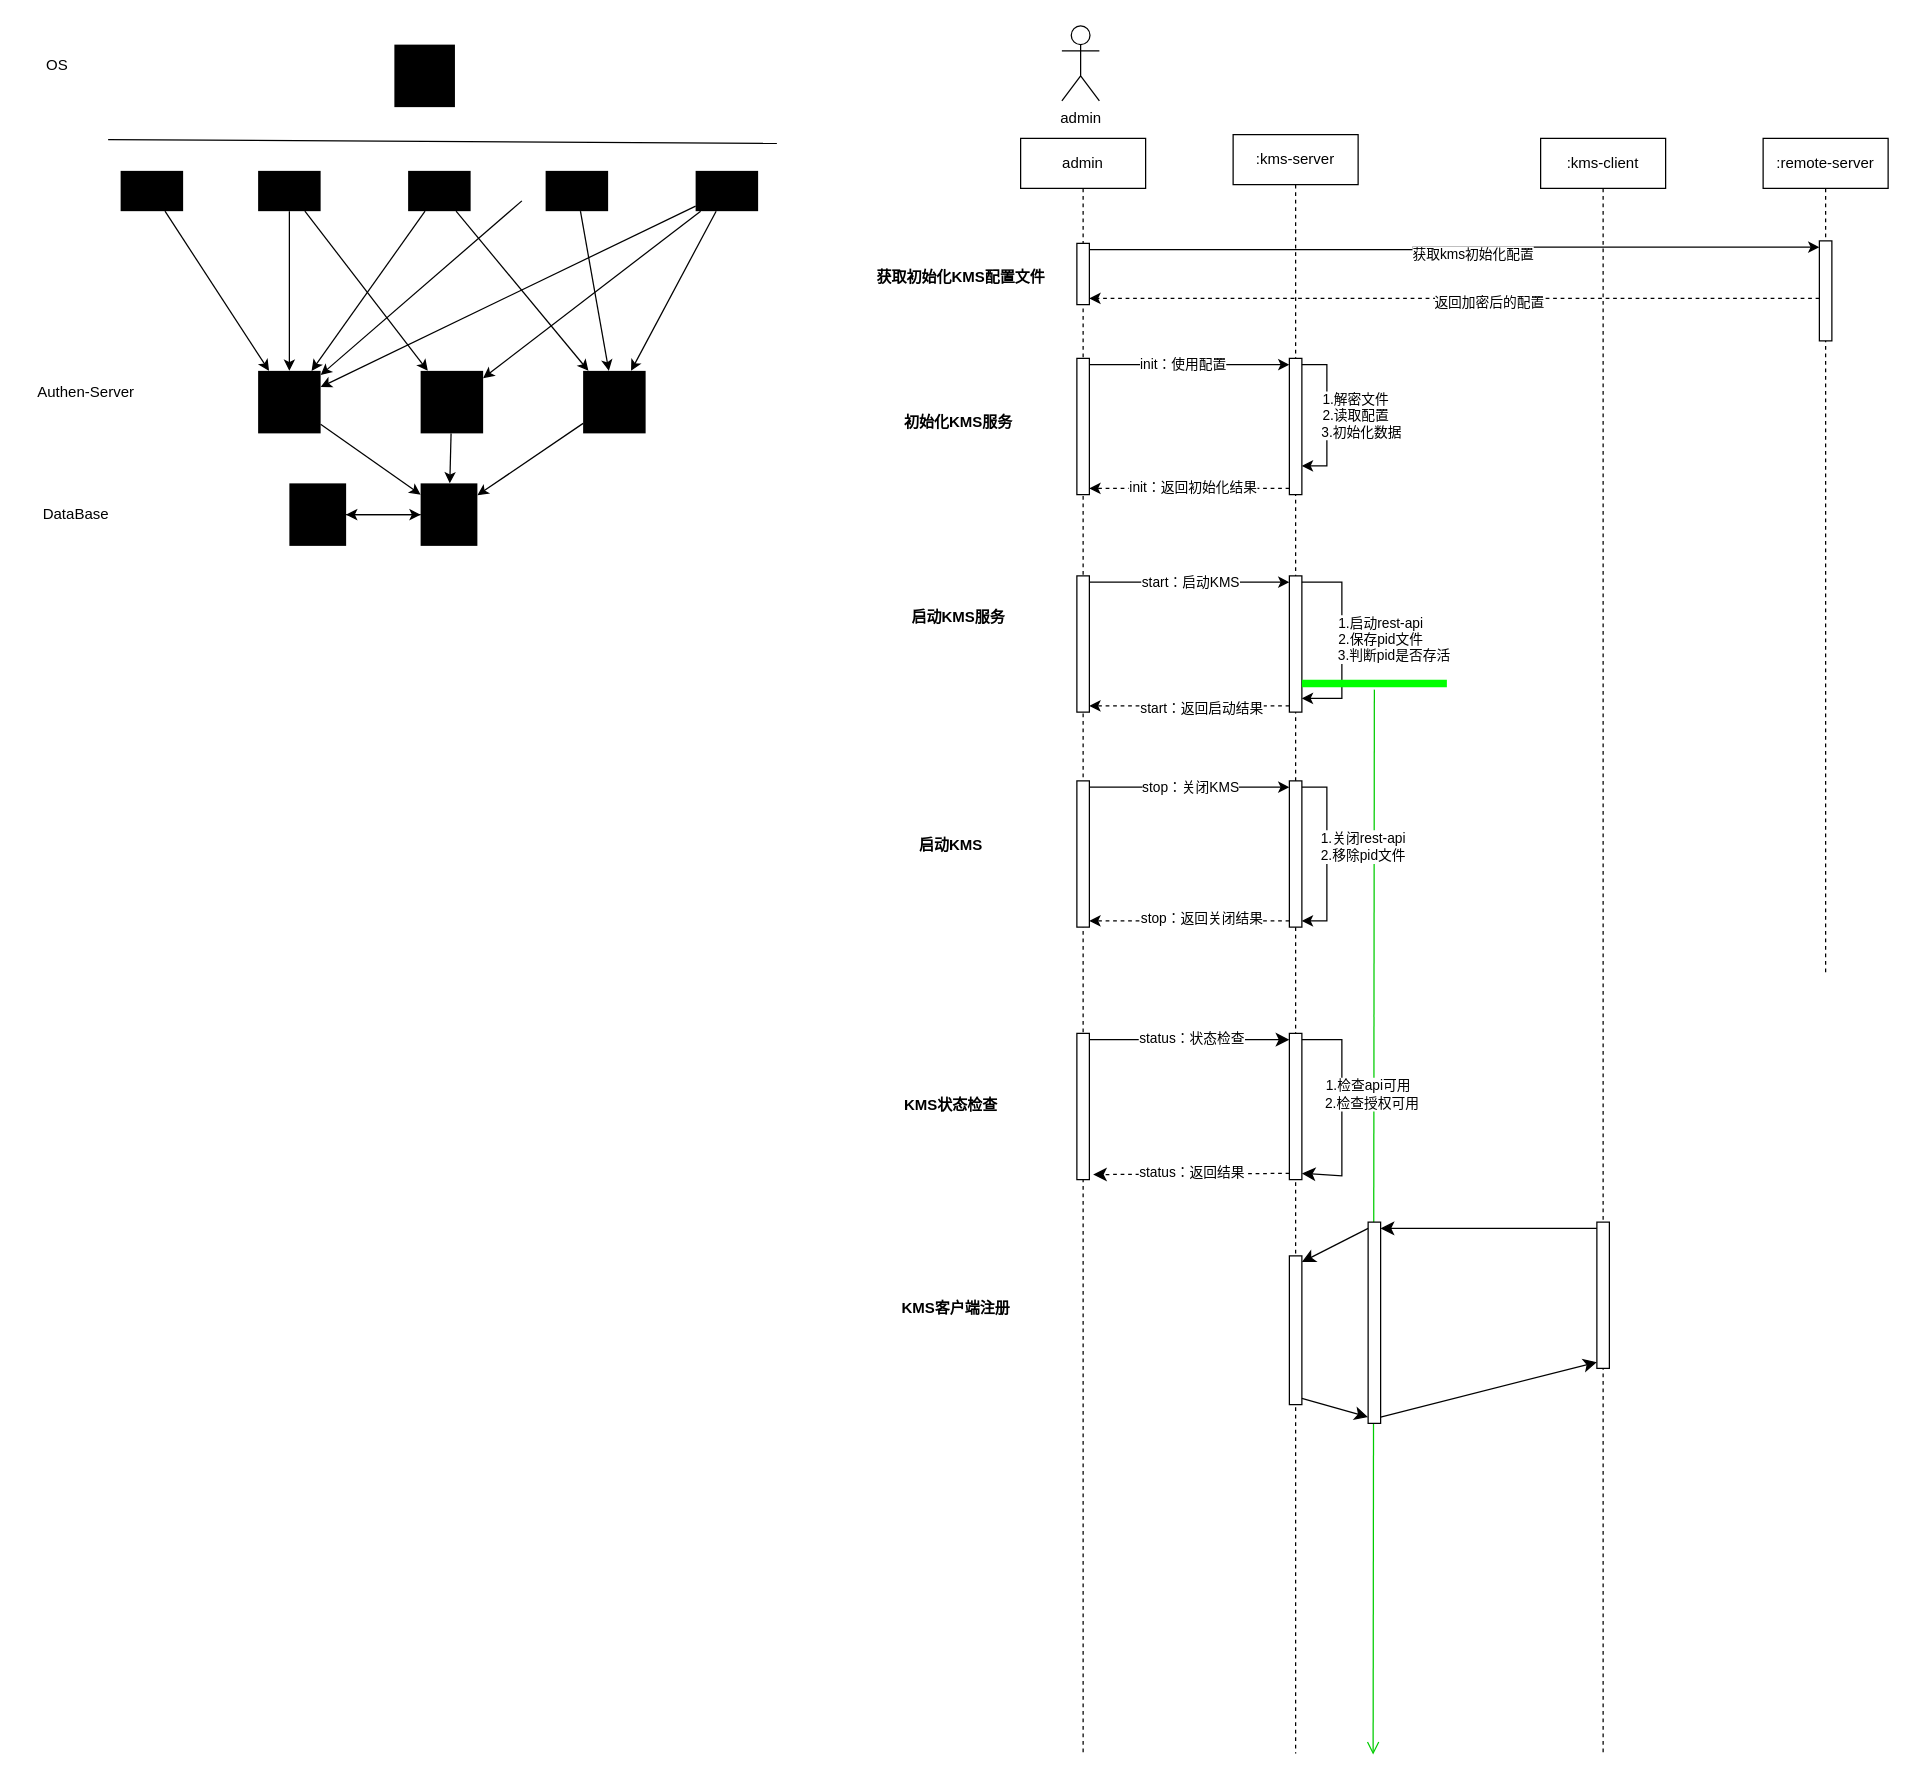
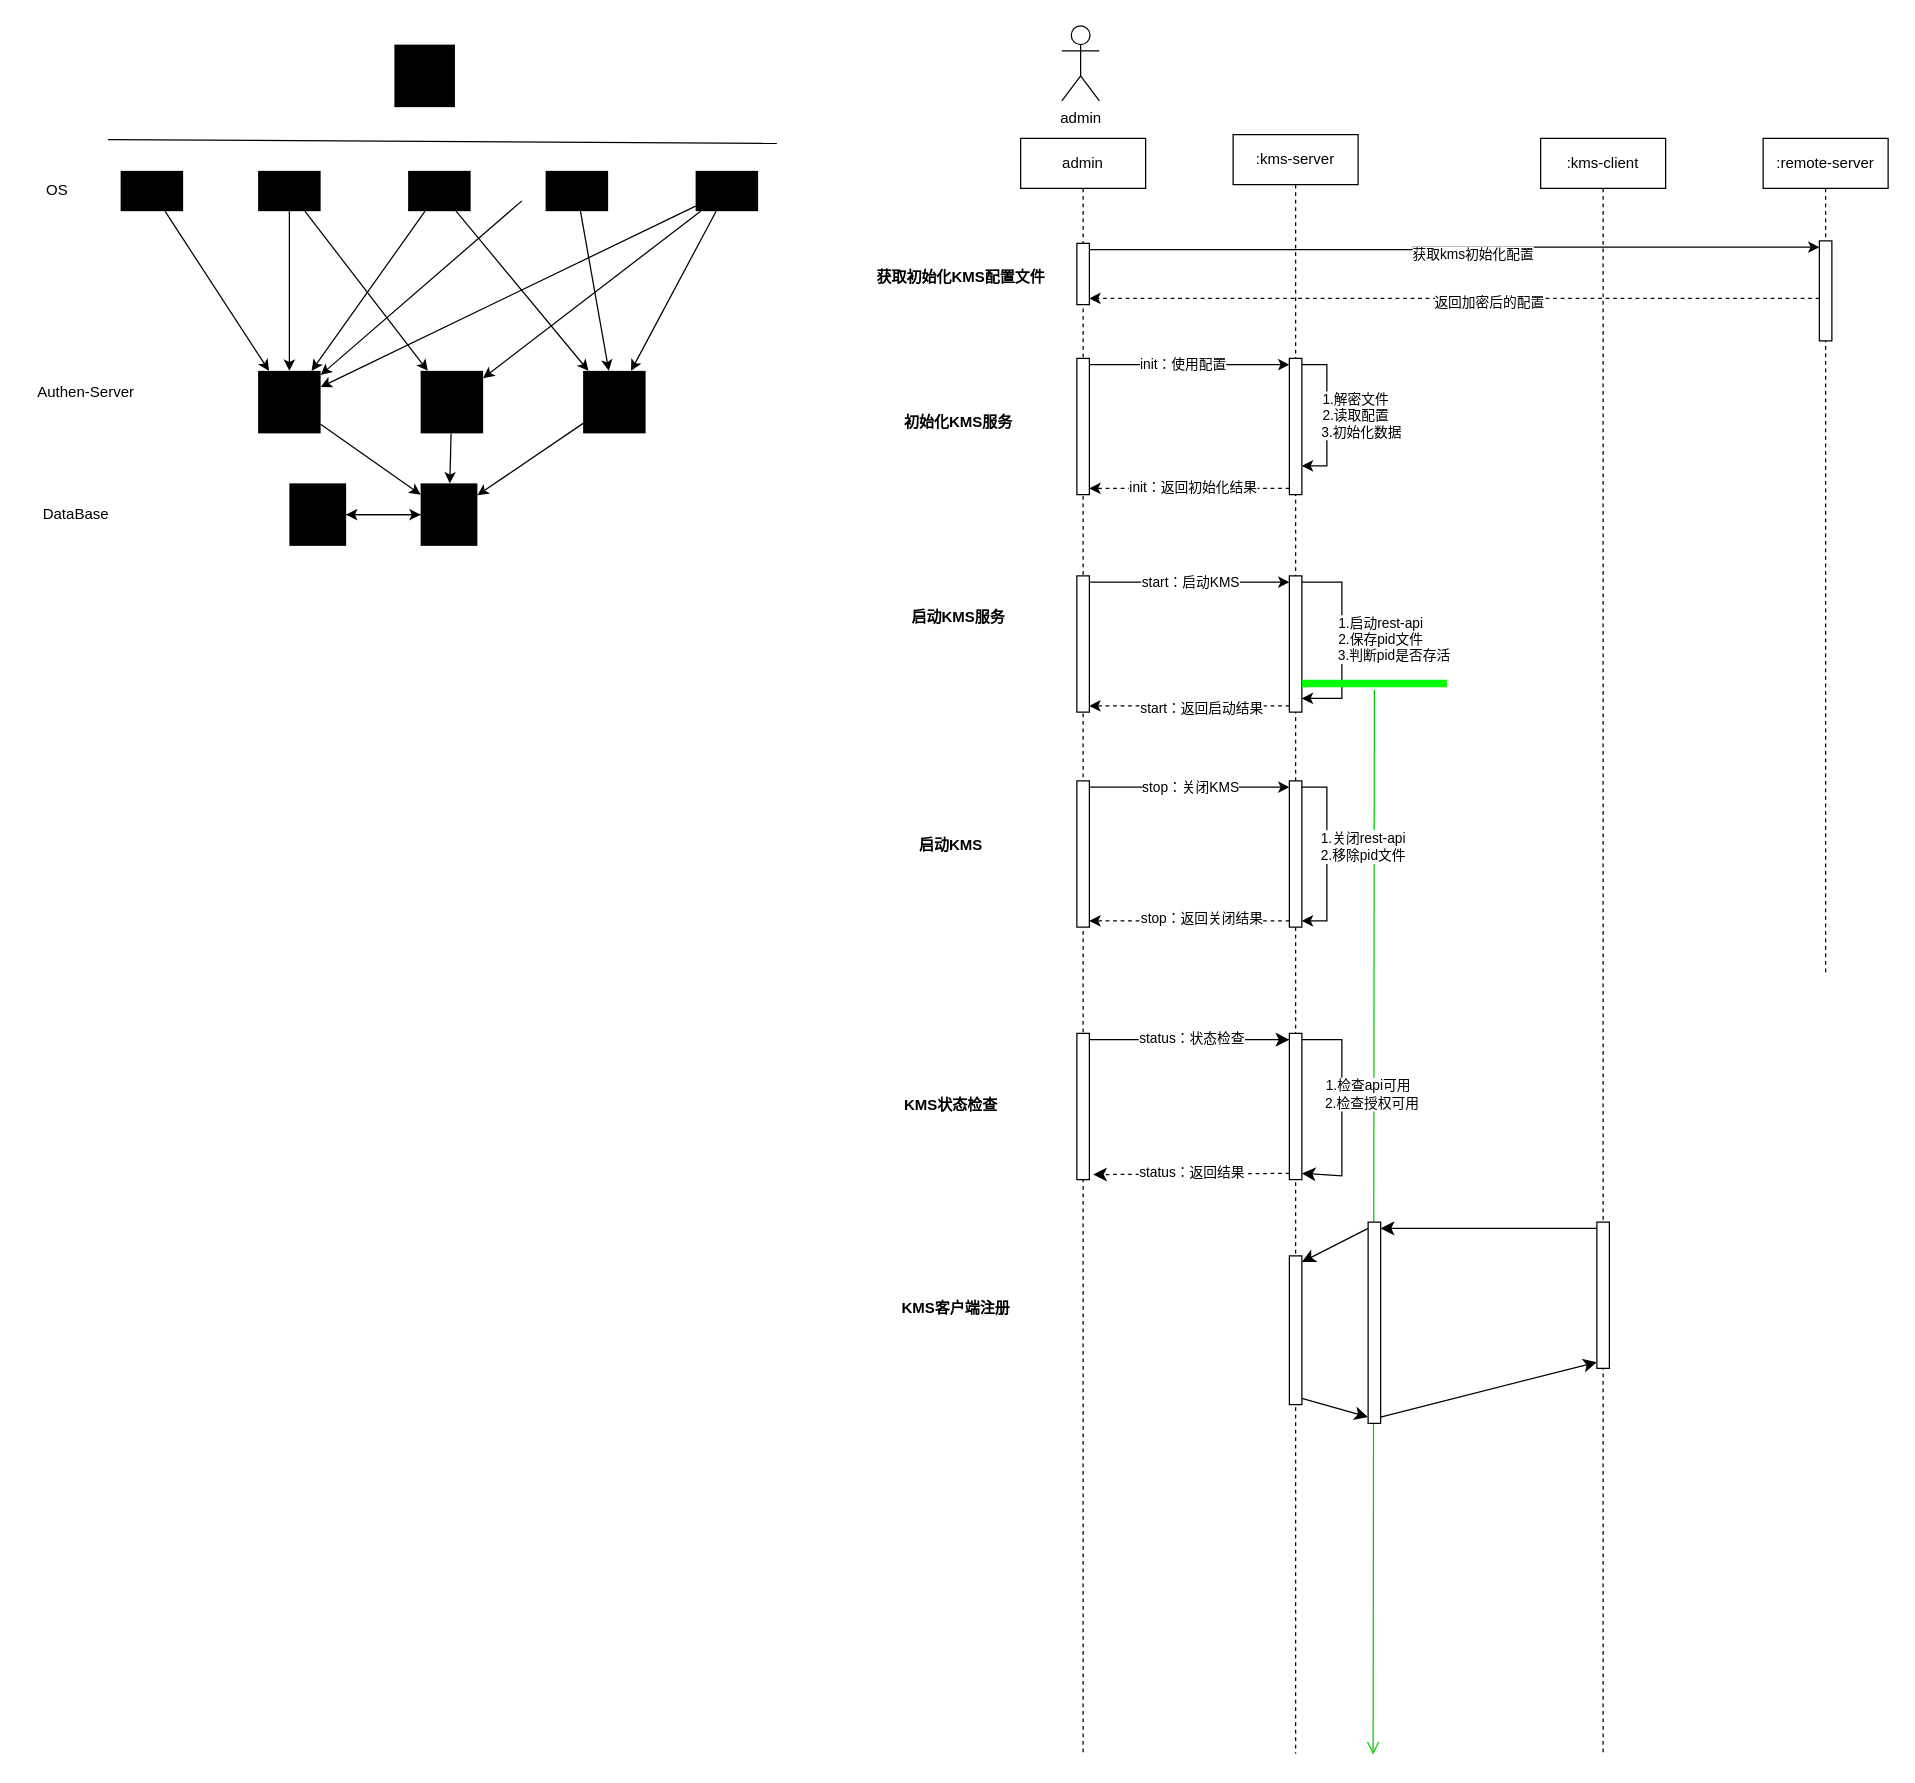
(56, 66) -> (56, 191)
